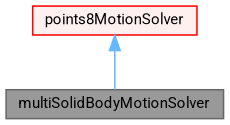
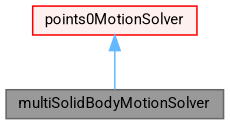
(115, 21) -> (115, 21)
